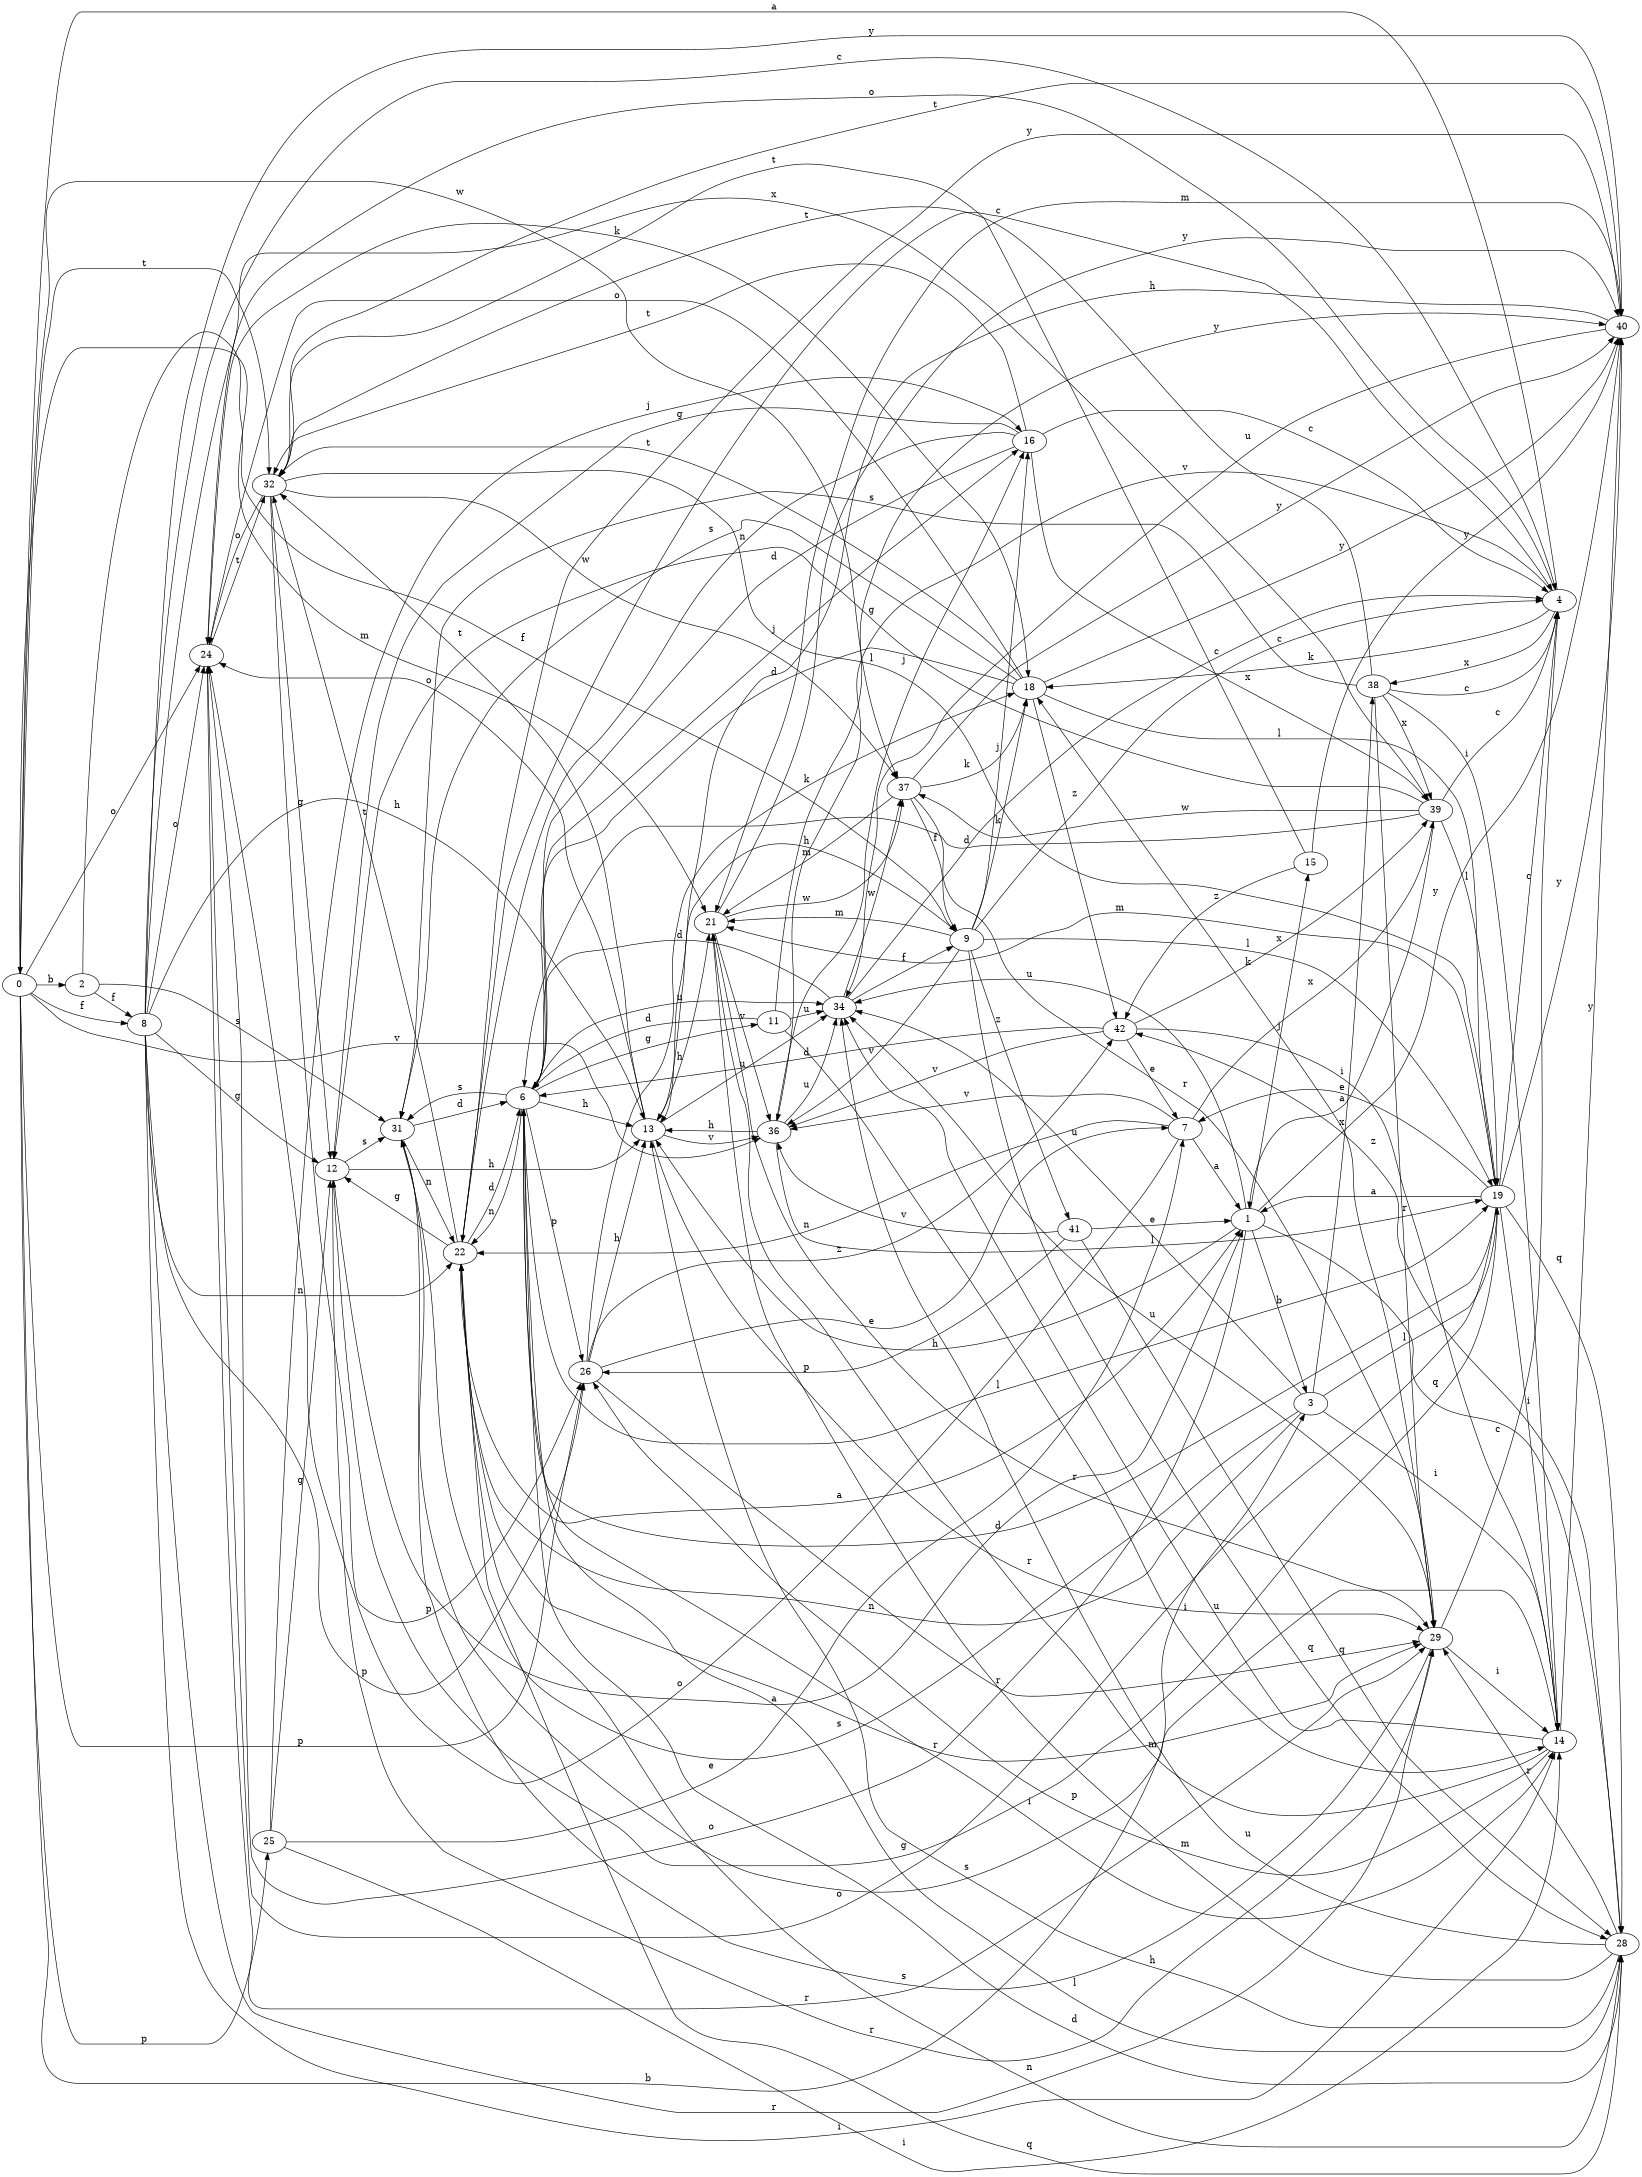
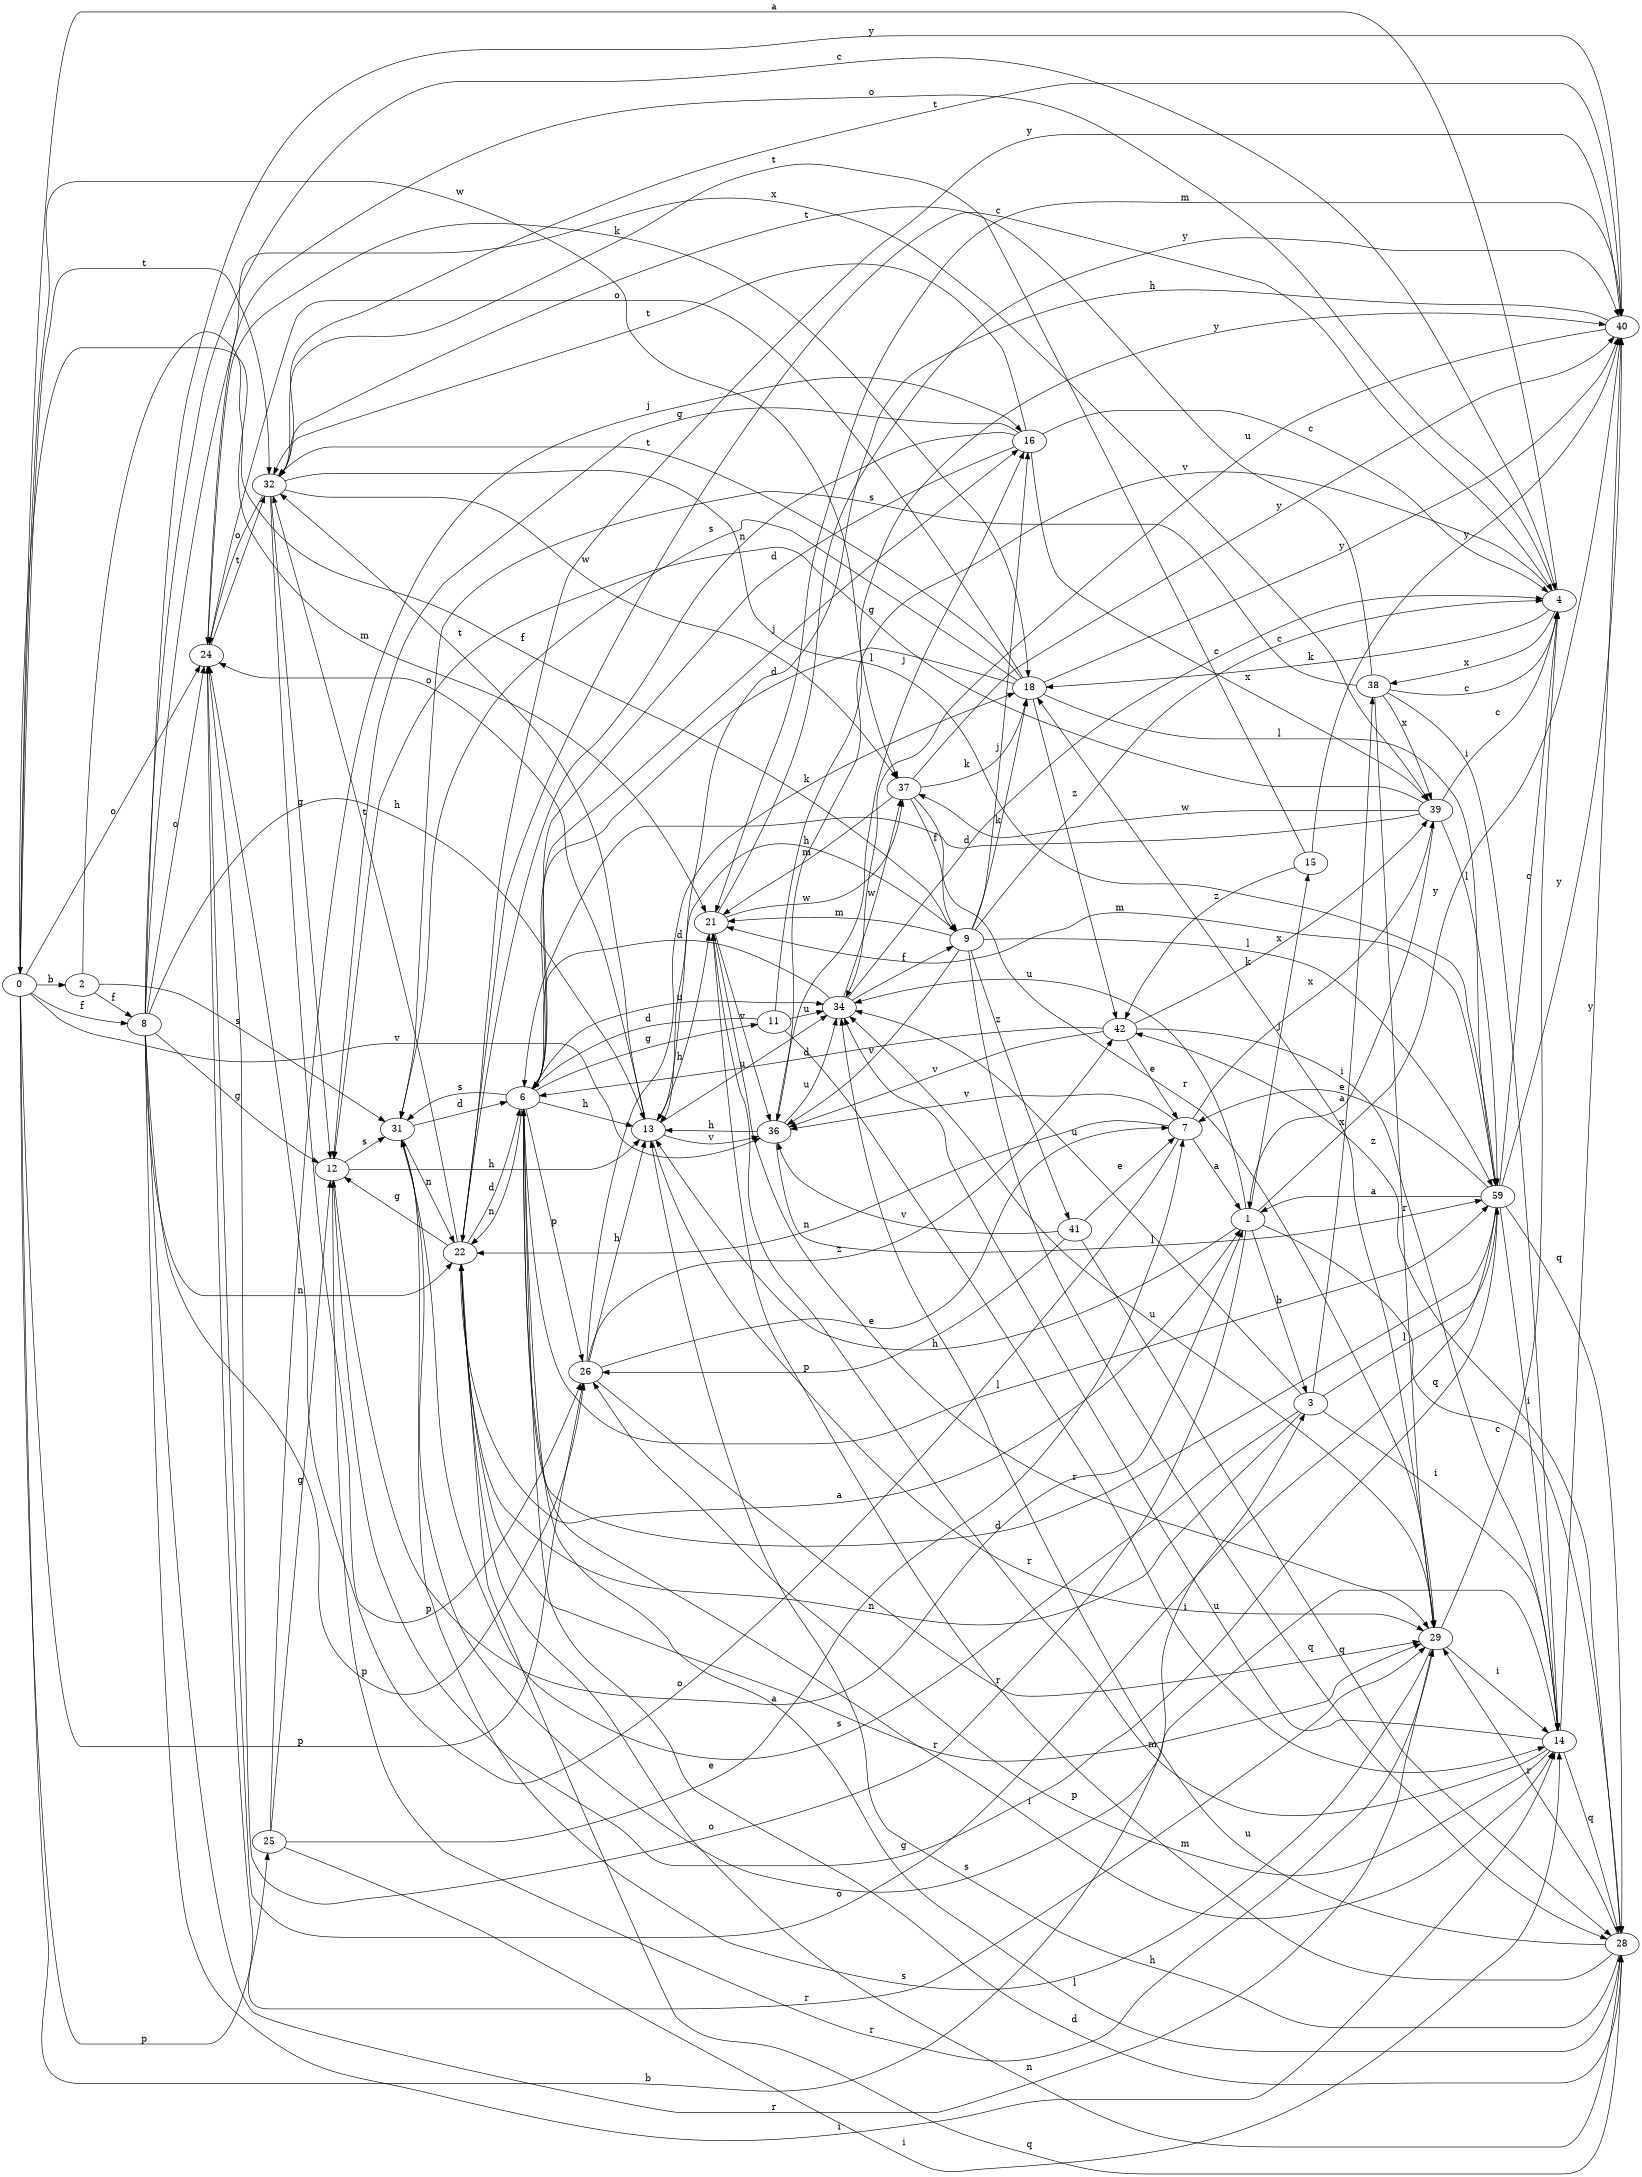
(1498, 1197) -> (1498, 1197)
(1158, 1225) -> (1127, 1181)
none -> (1593, 1839)
